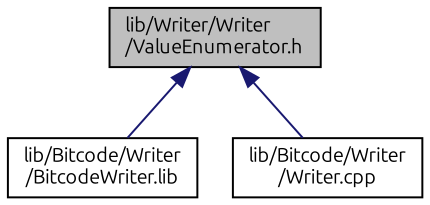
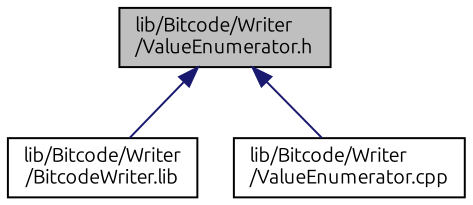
(215, 37) -> (225, 37)
(328, 168) -> (349, 168)
